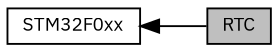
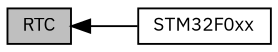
(183, 26) -> (114, 26)
